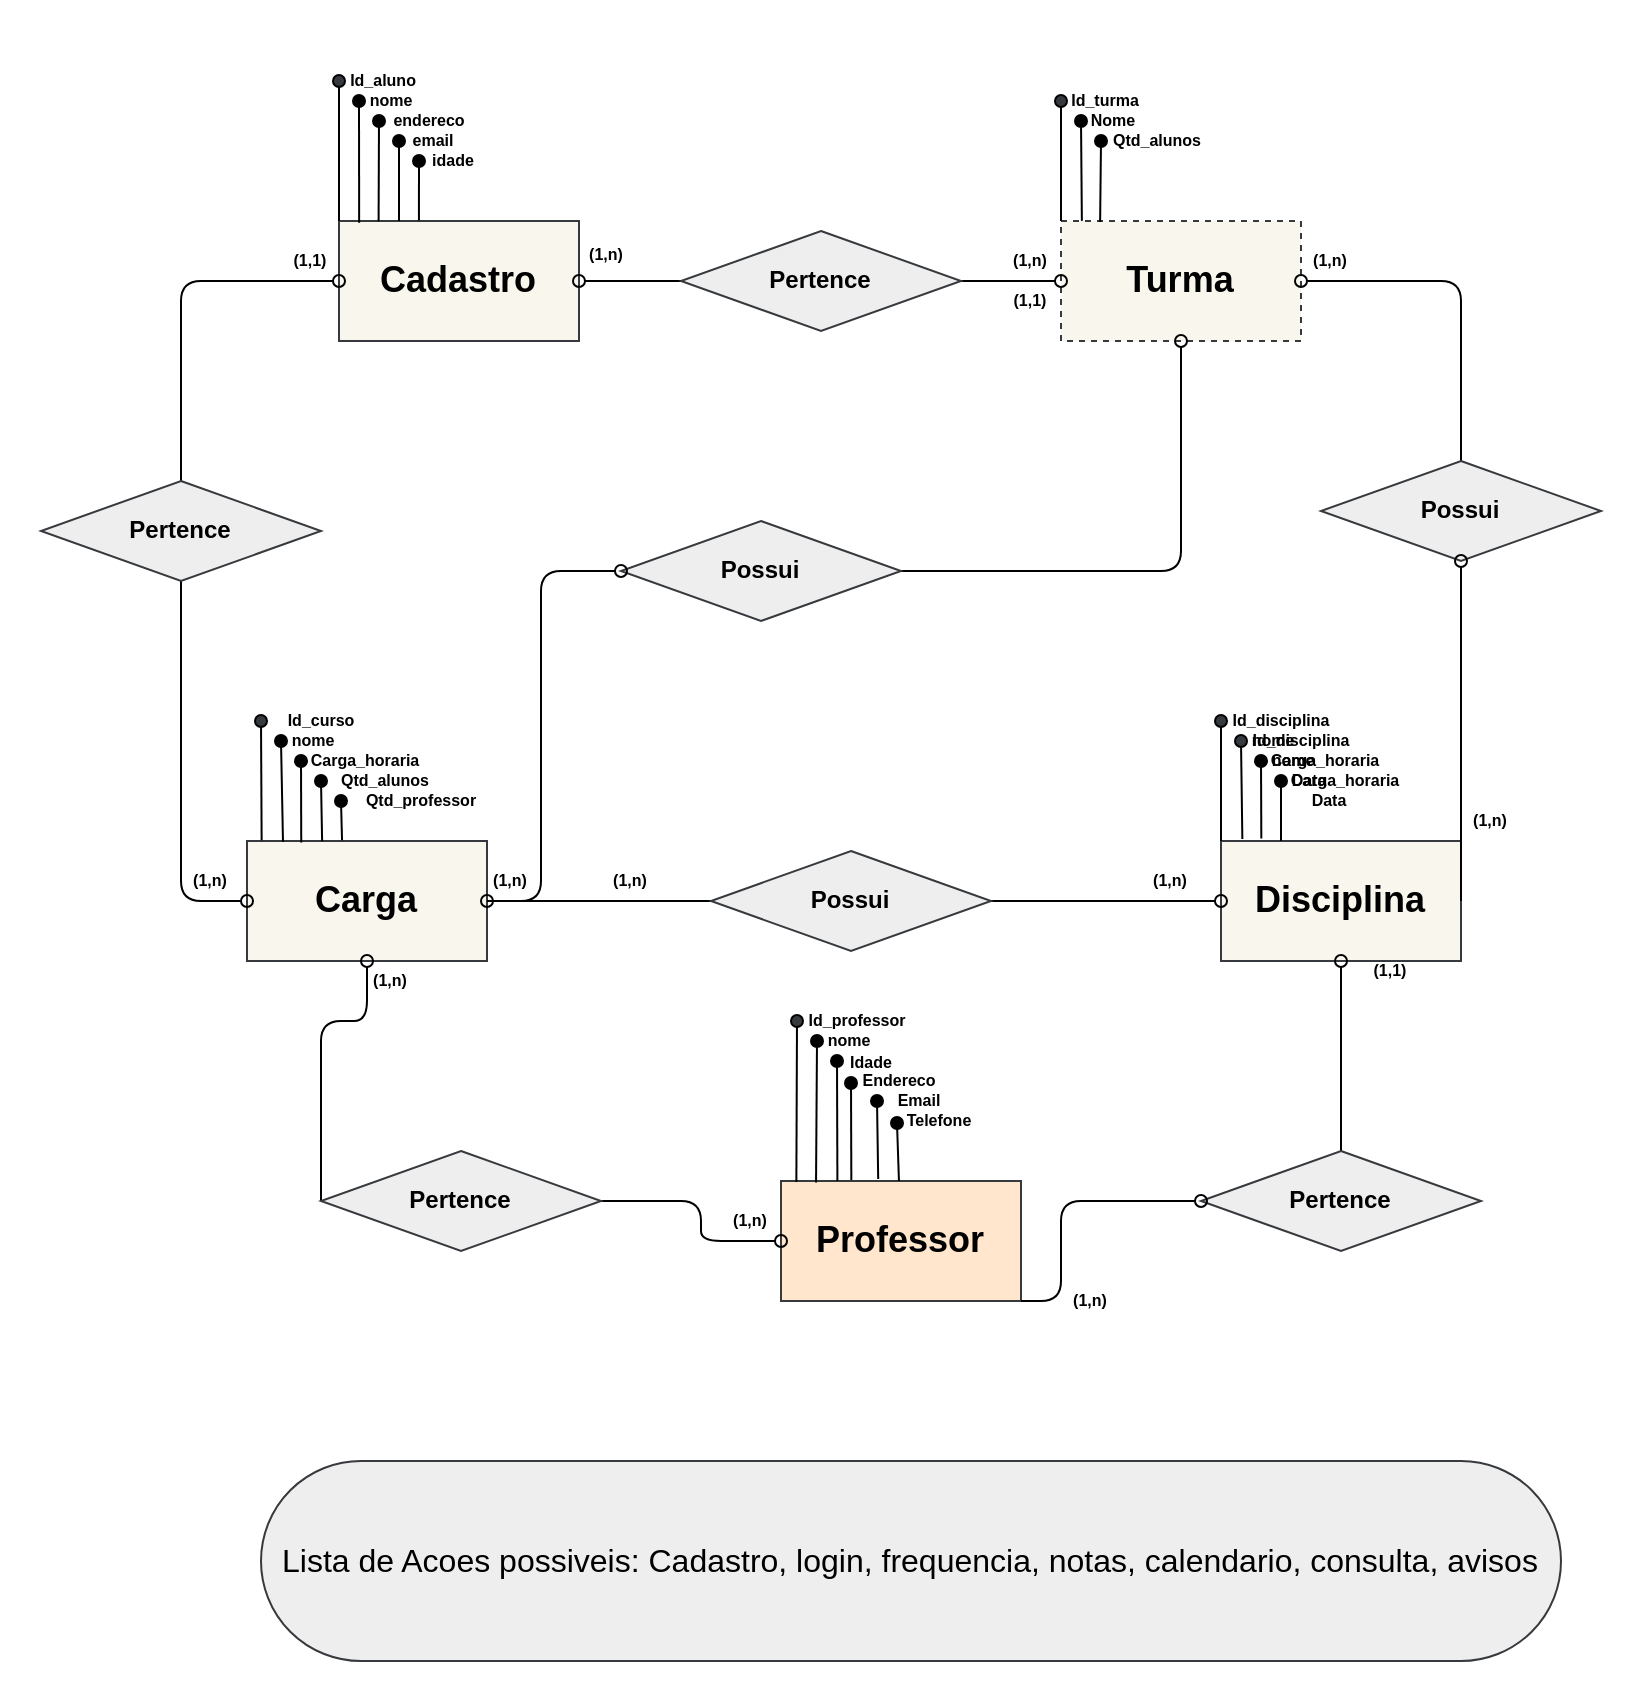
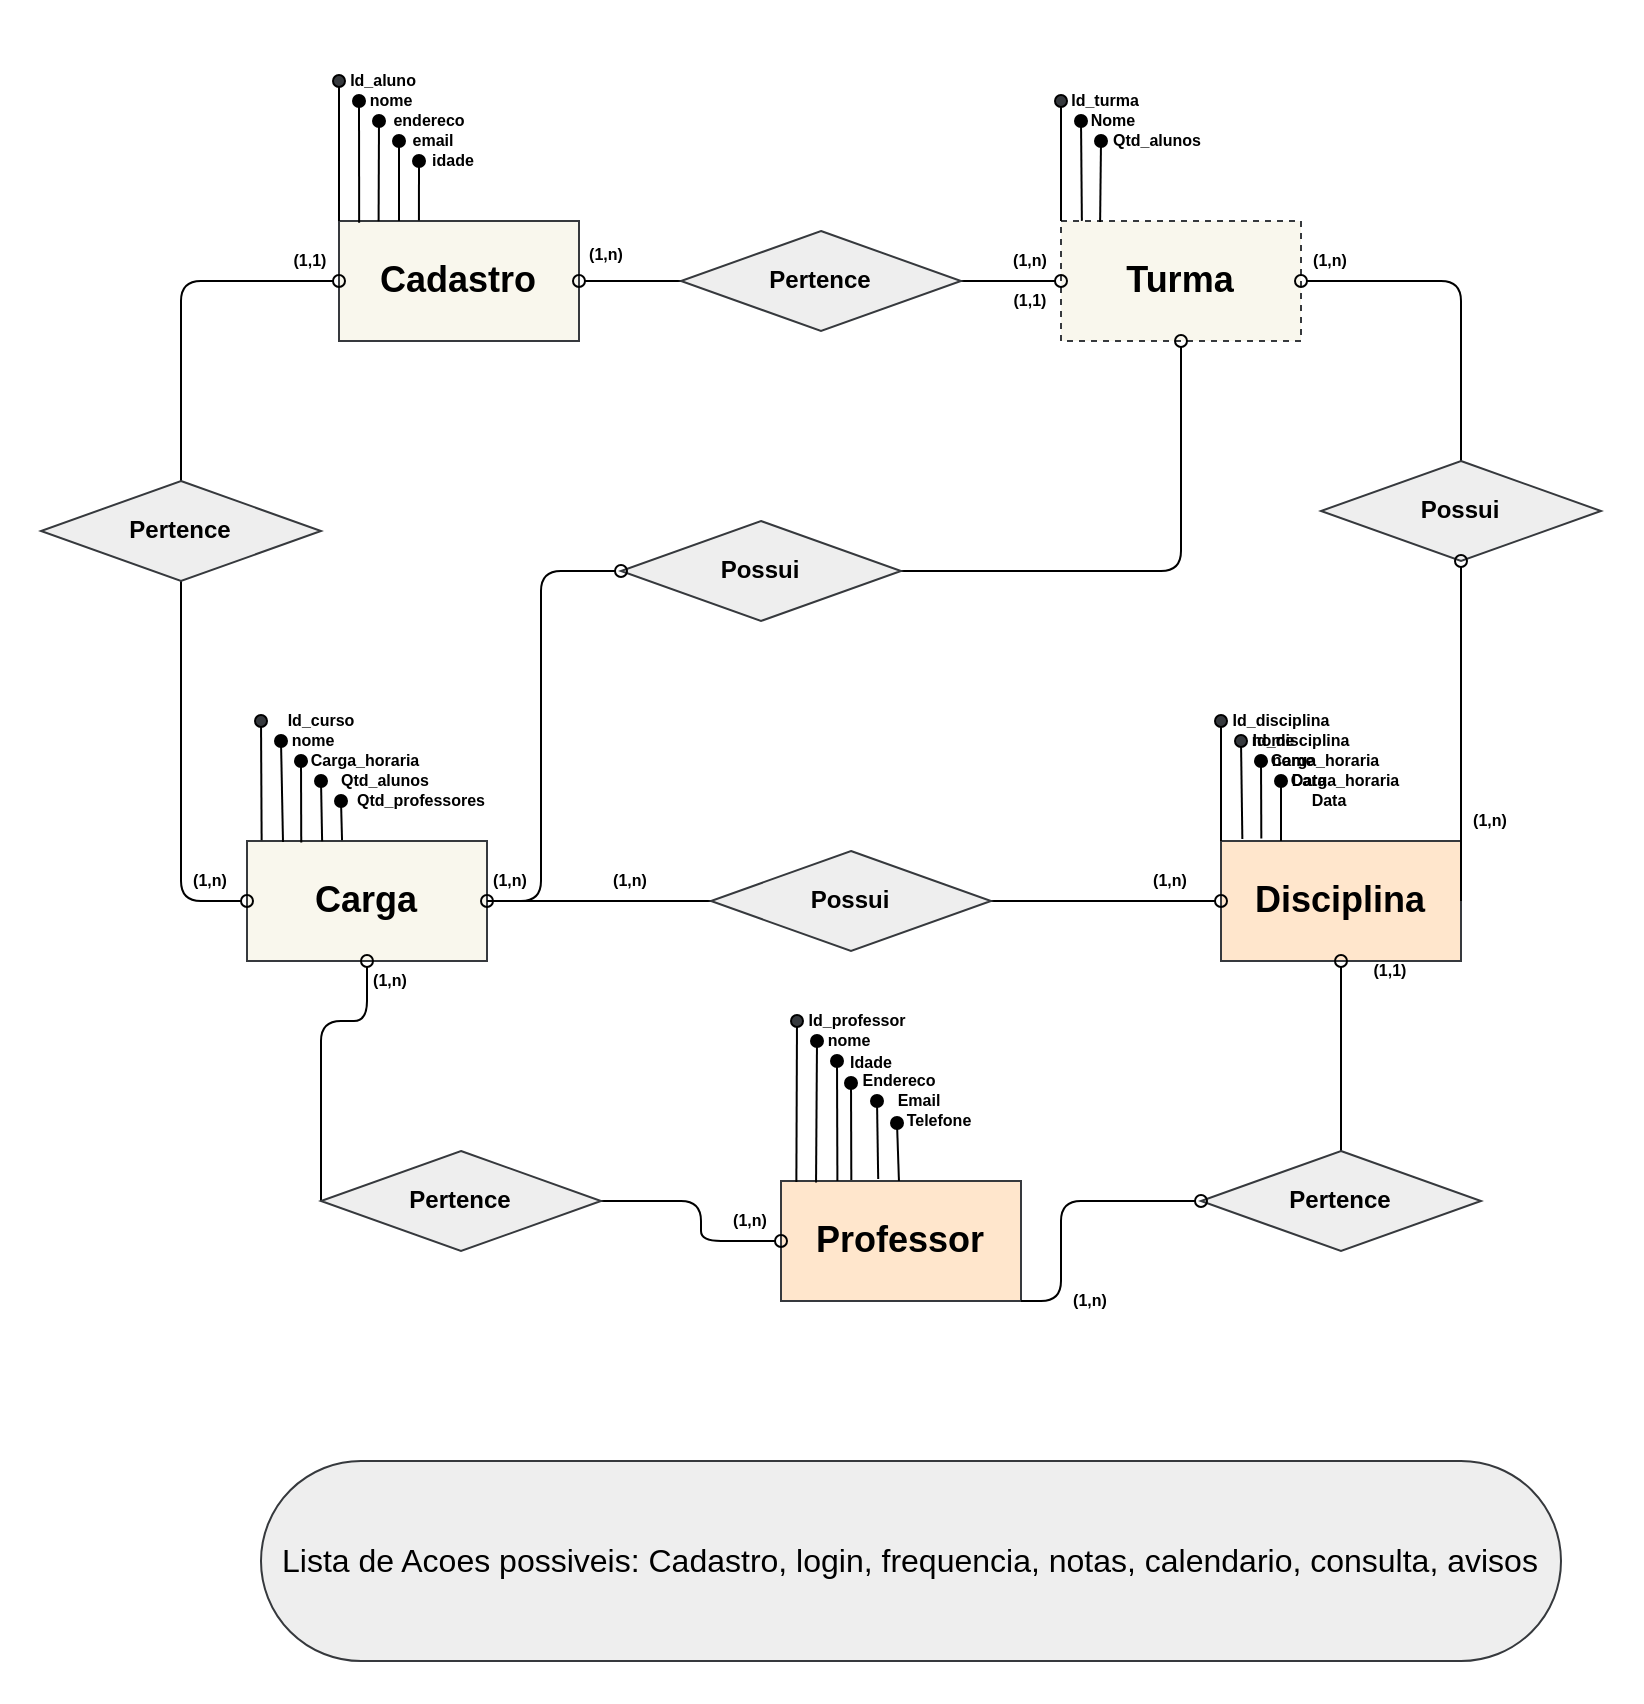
(422, 801) -> (422, 801)
(1341, 901) -> (1341, 901)
